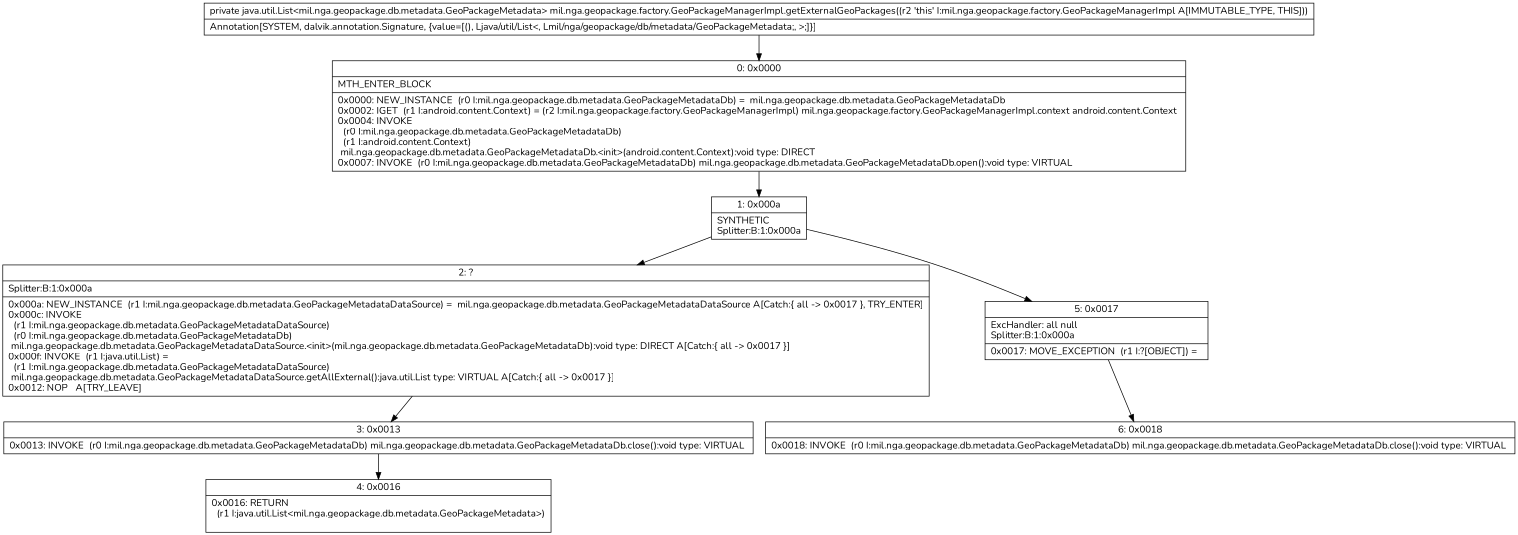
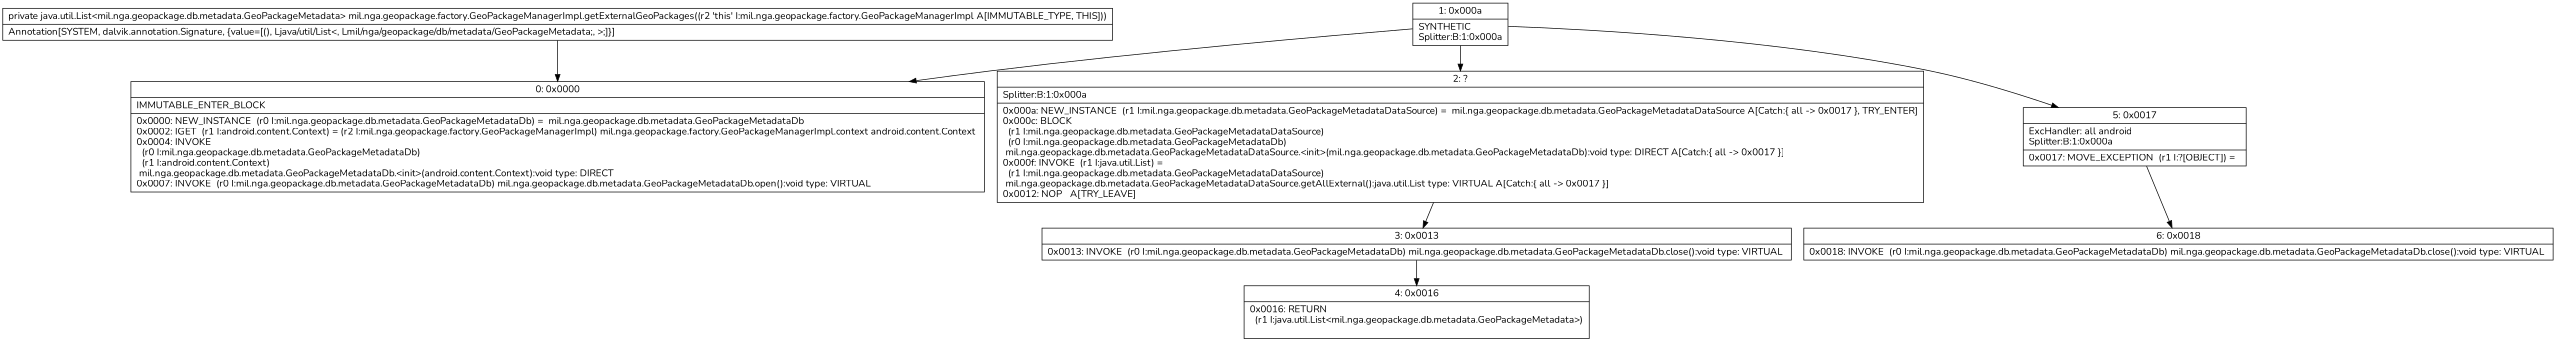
(385, 84) -> (201, 105)
(759, 181) -> (1164, 52)
(48, 315) -> (1040, 121)
(1034, 325) -> (2081, 131)
